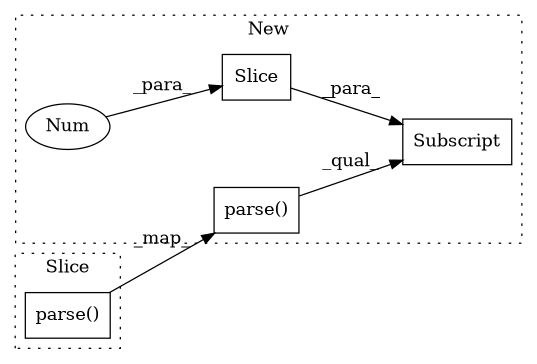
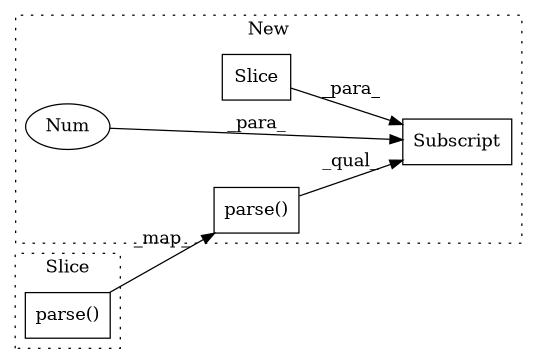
(158, 103) -> (250, 134)
